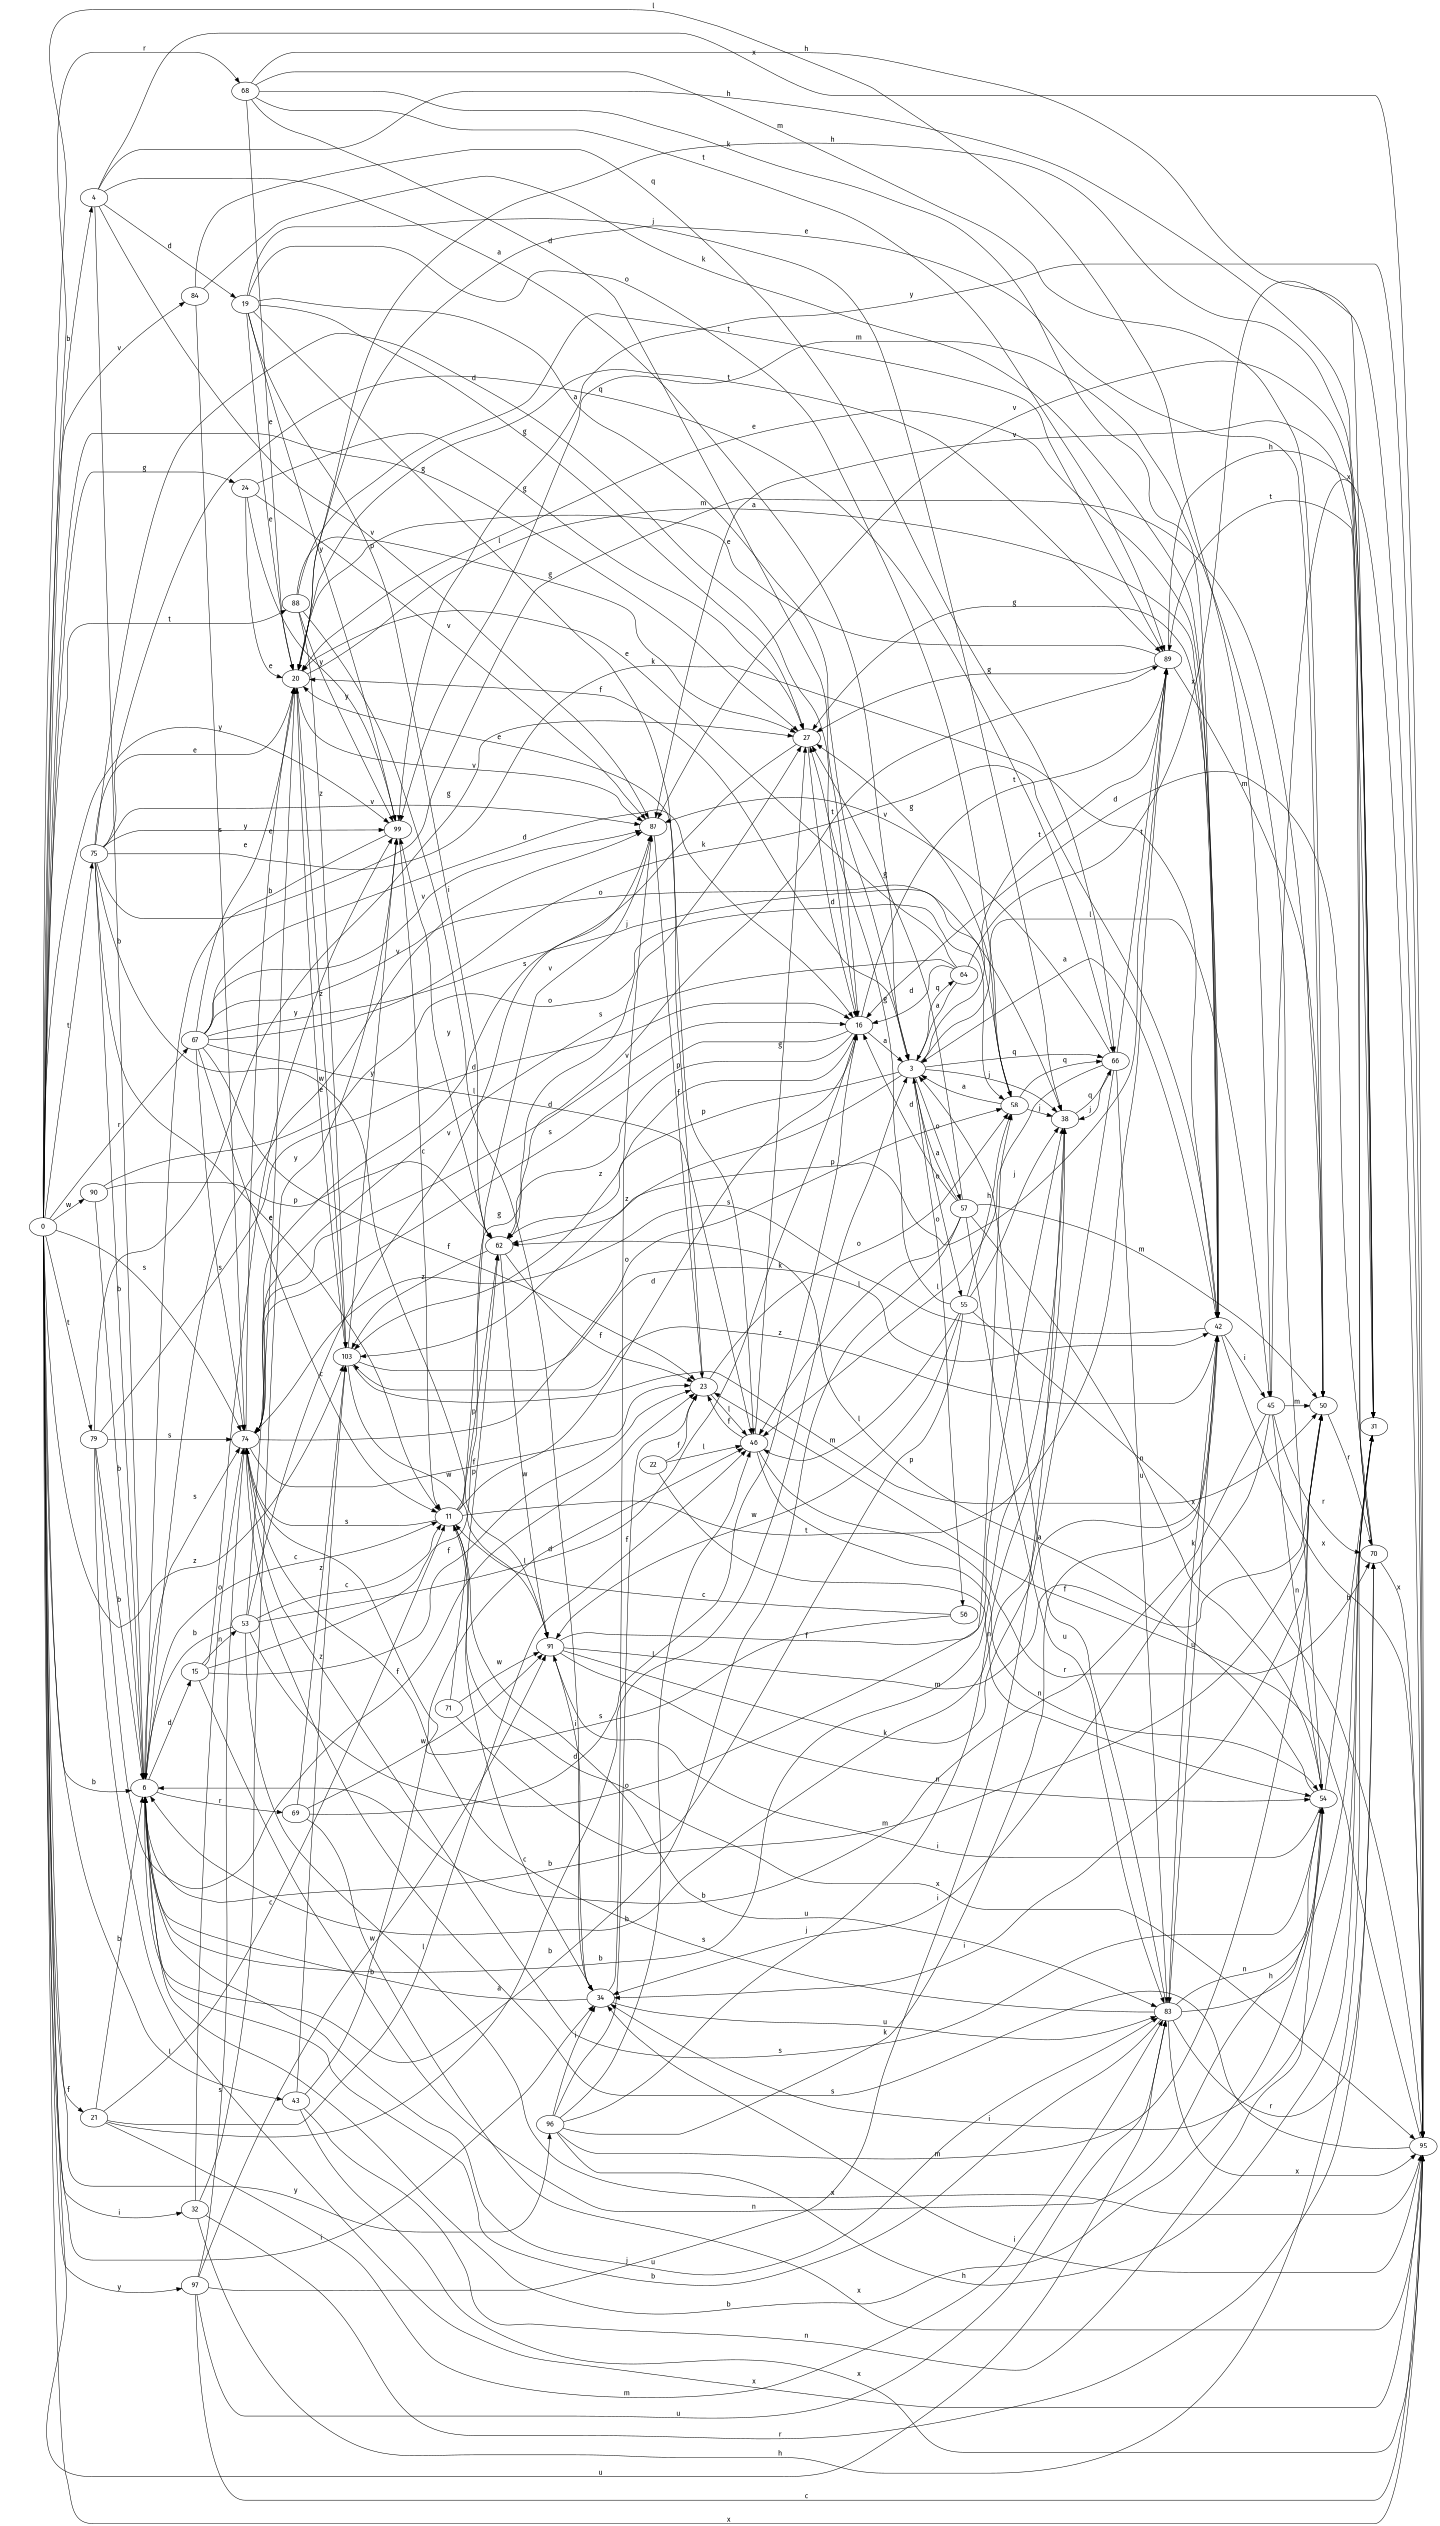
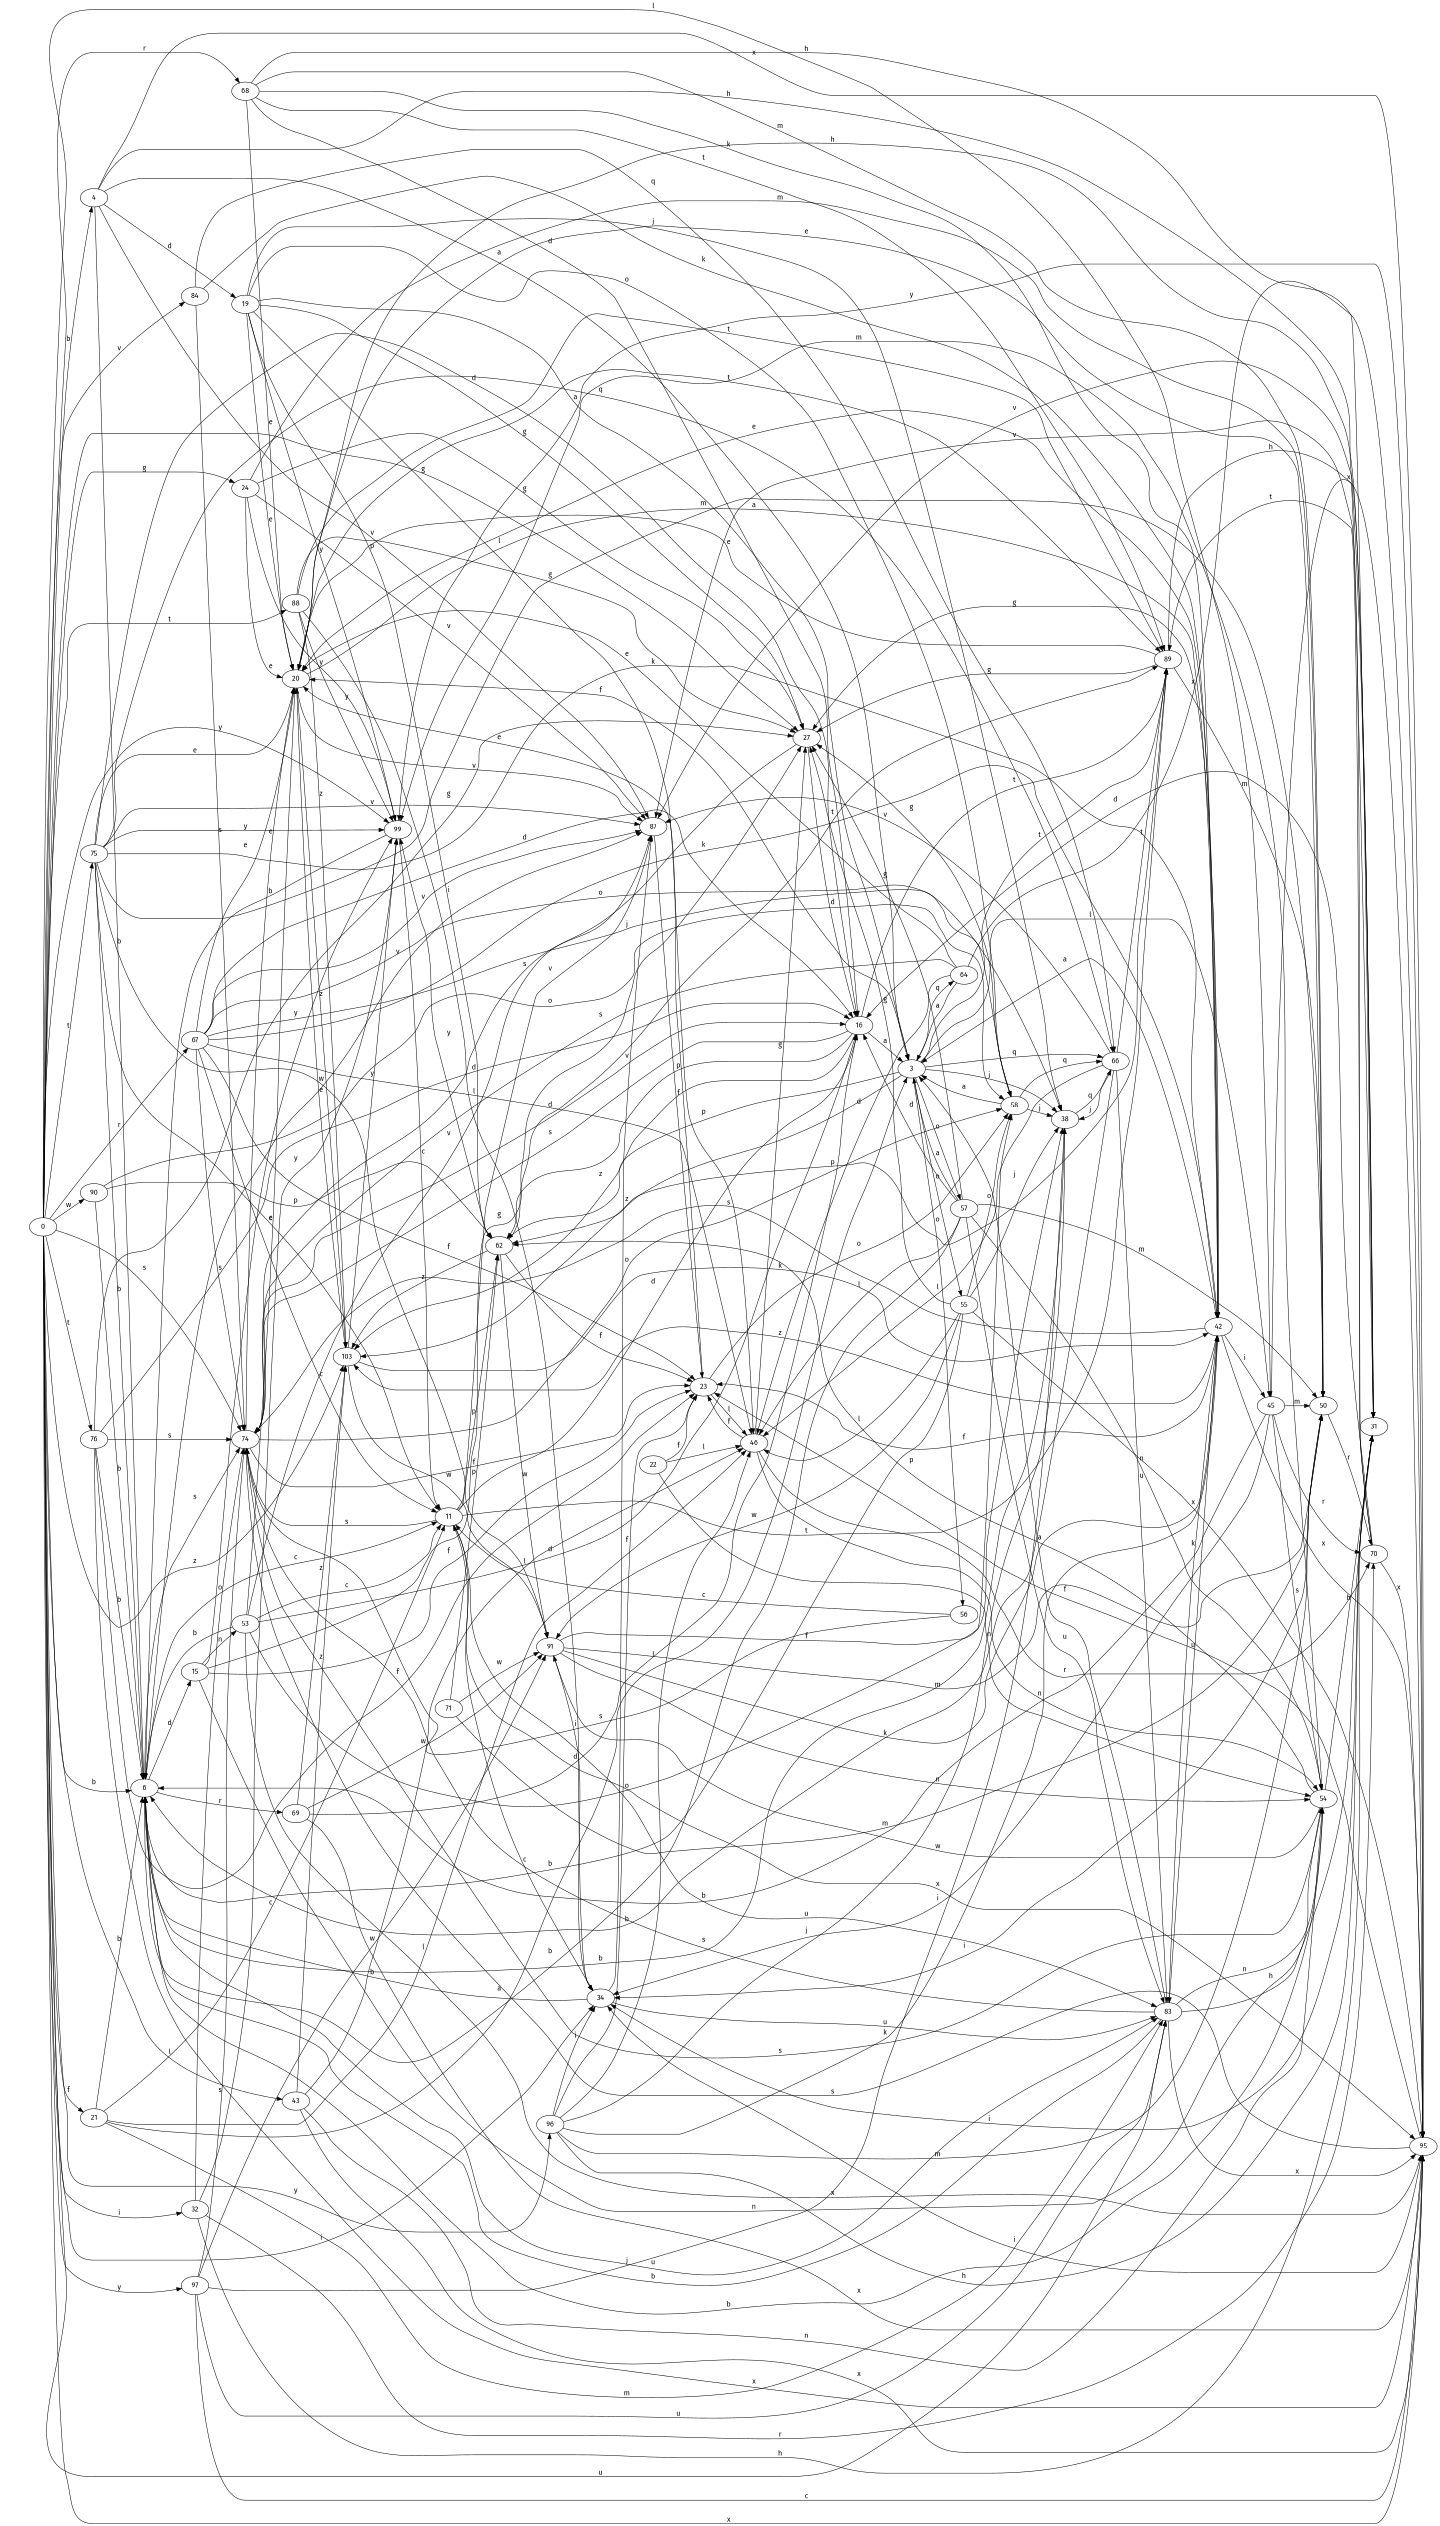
(923, 997) -> (837, 1191)
(989, 1196) -> (989, 1196)
(814, 1434) -> (1173, 381)
(94, 1439) -> (94, 1439)
none -> (993, 1439)
(1297, 1591) -> (1297, 1591)
(938, 1846) -> (938, 1846)
(1348, 2065) -> none
